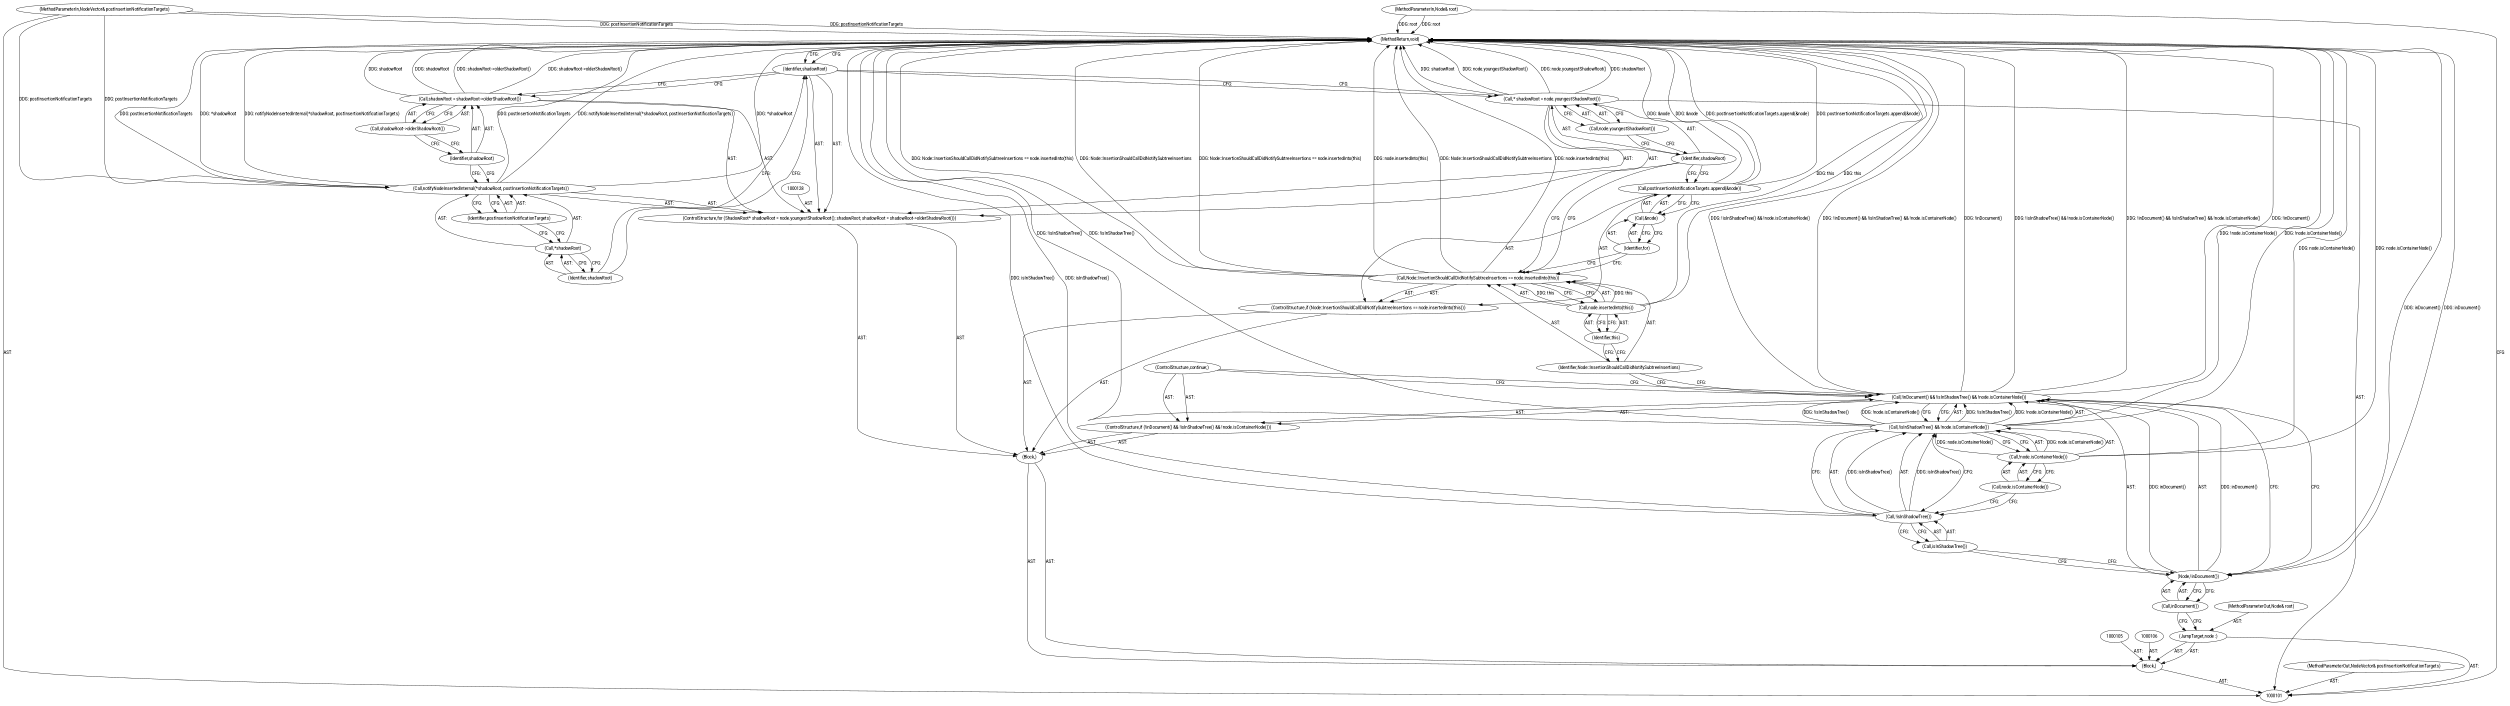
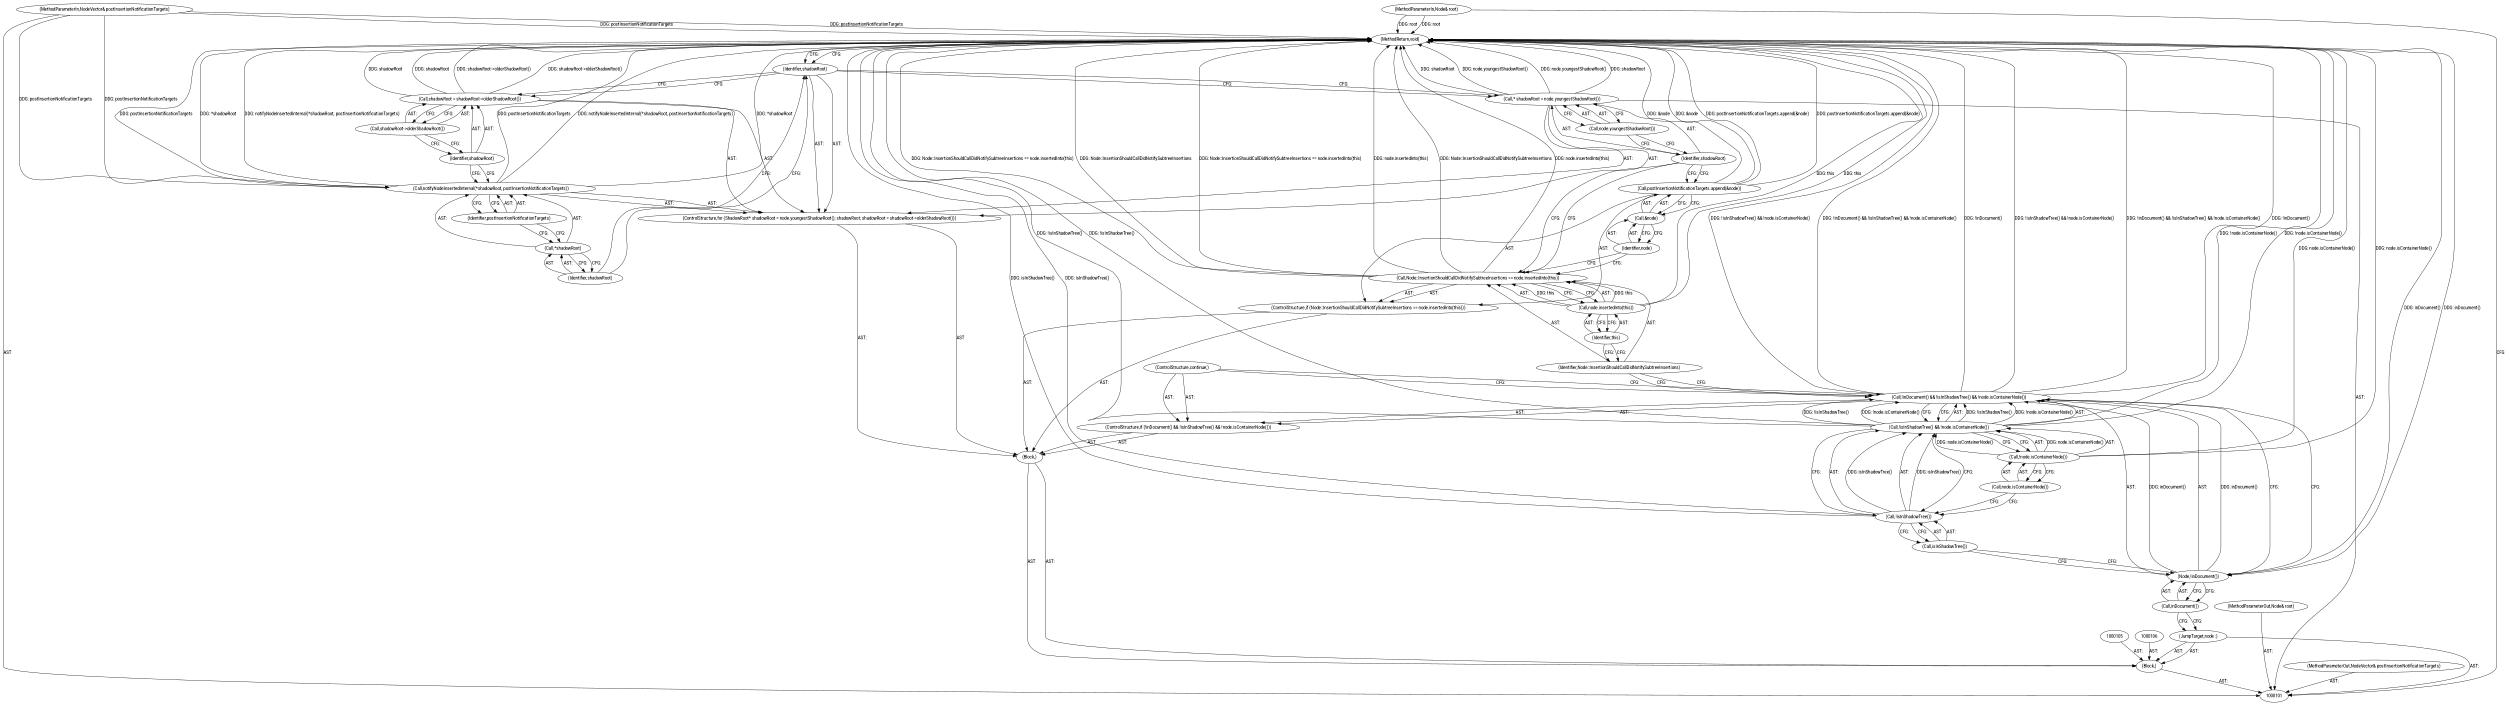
(796, 189) -> none
(1637, 248) -> (1637, 248)
(2231, 621) -> (2263, 650)
